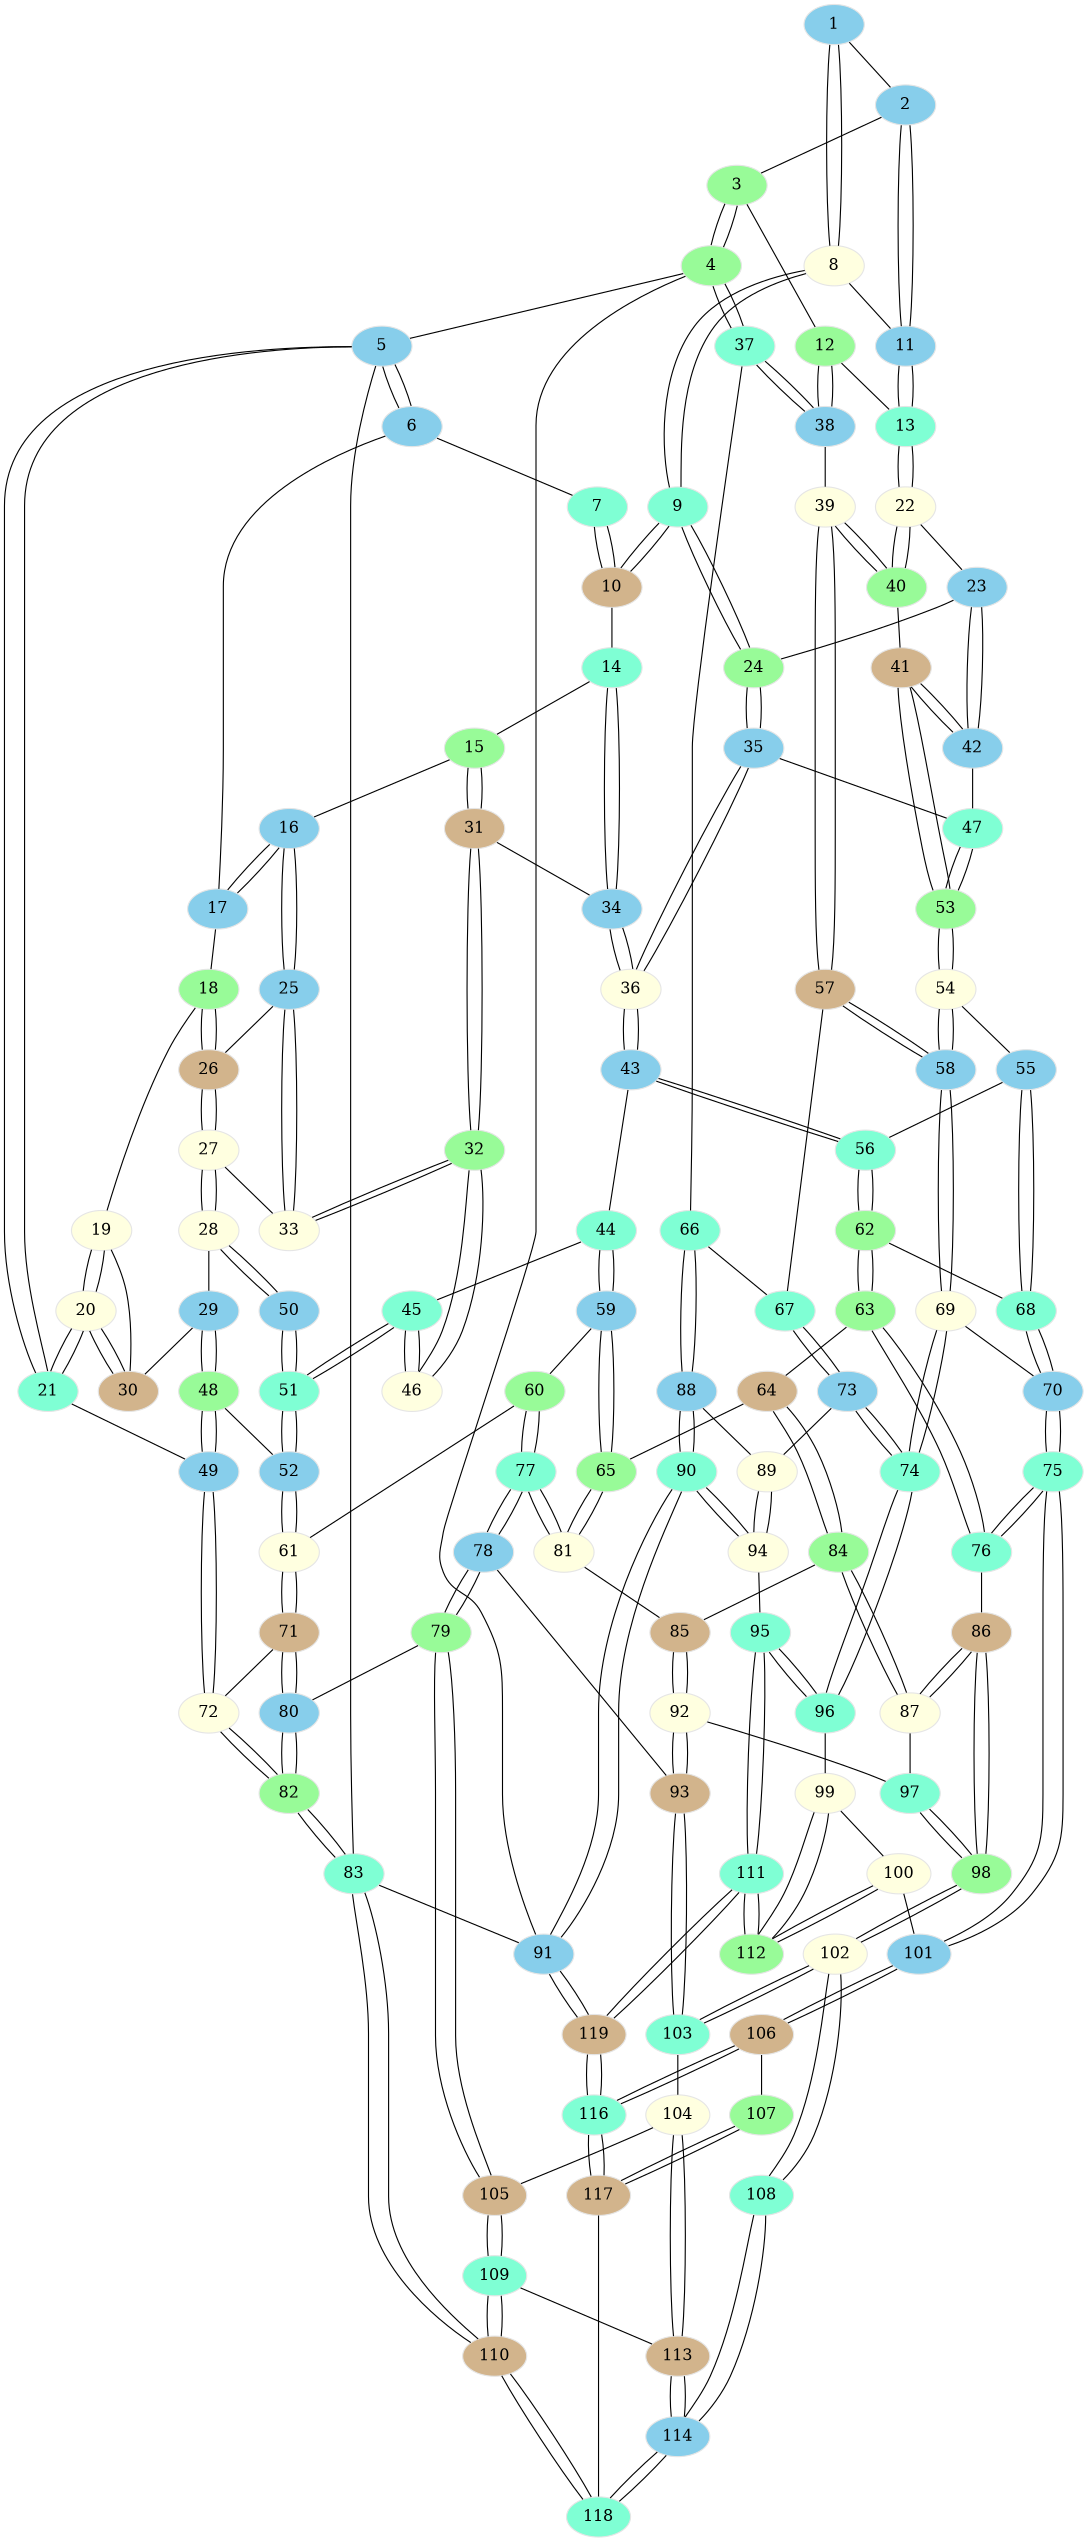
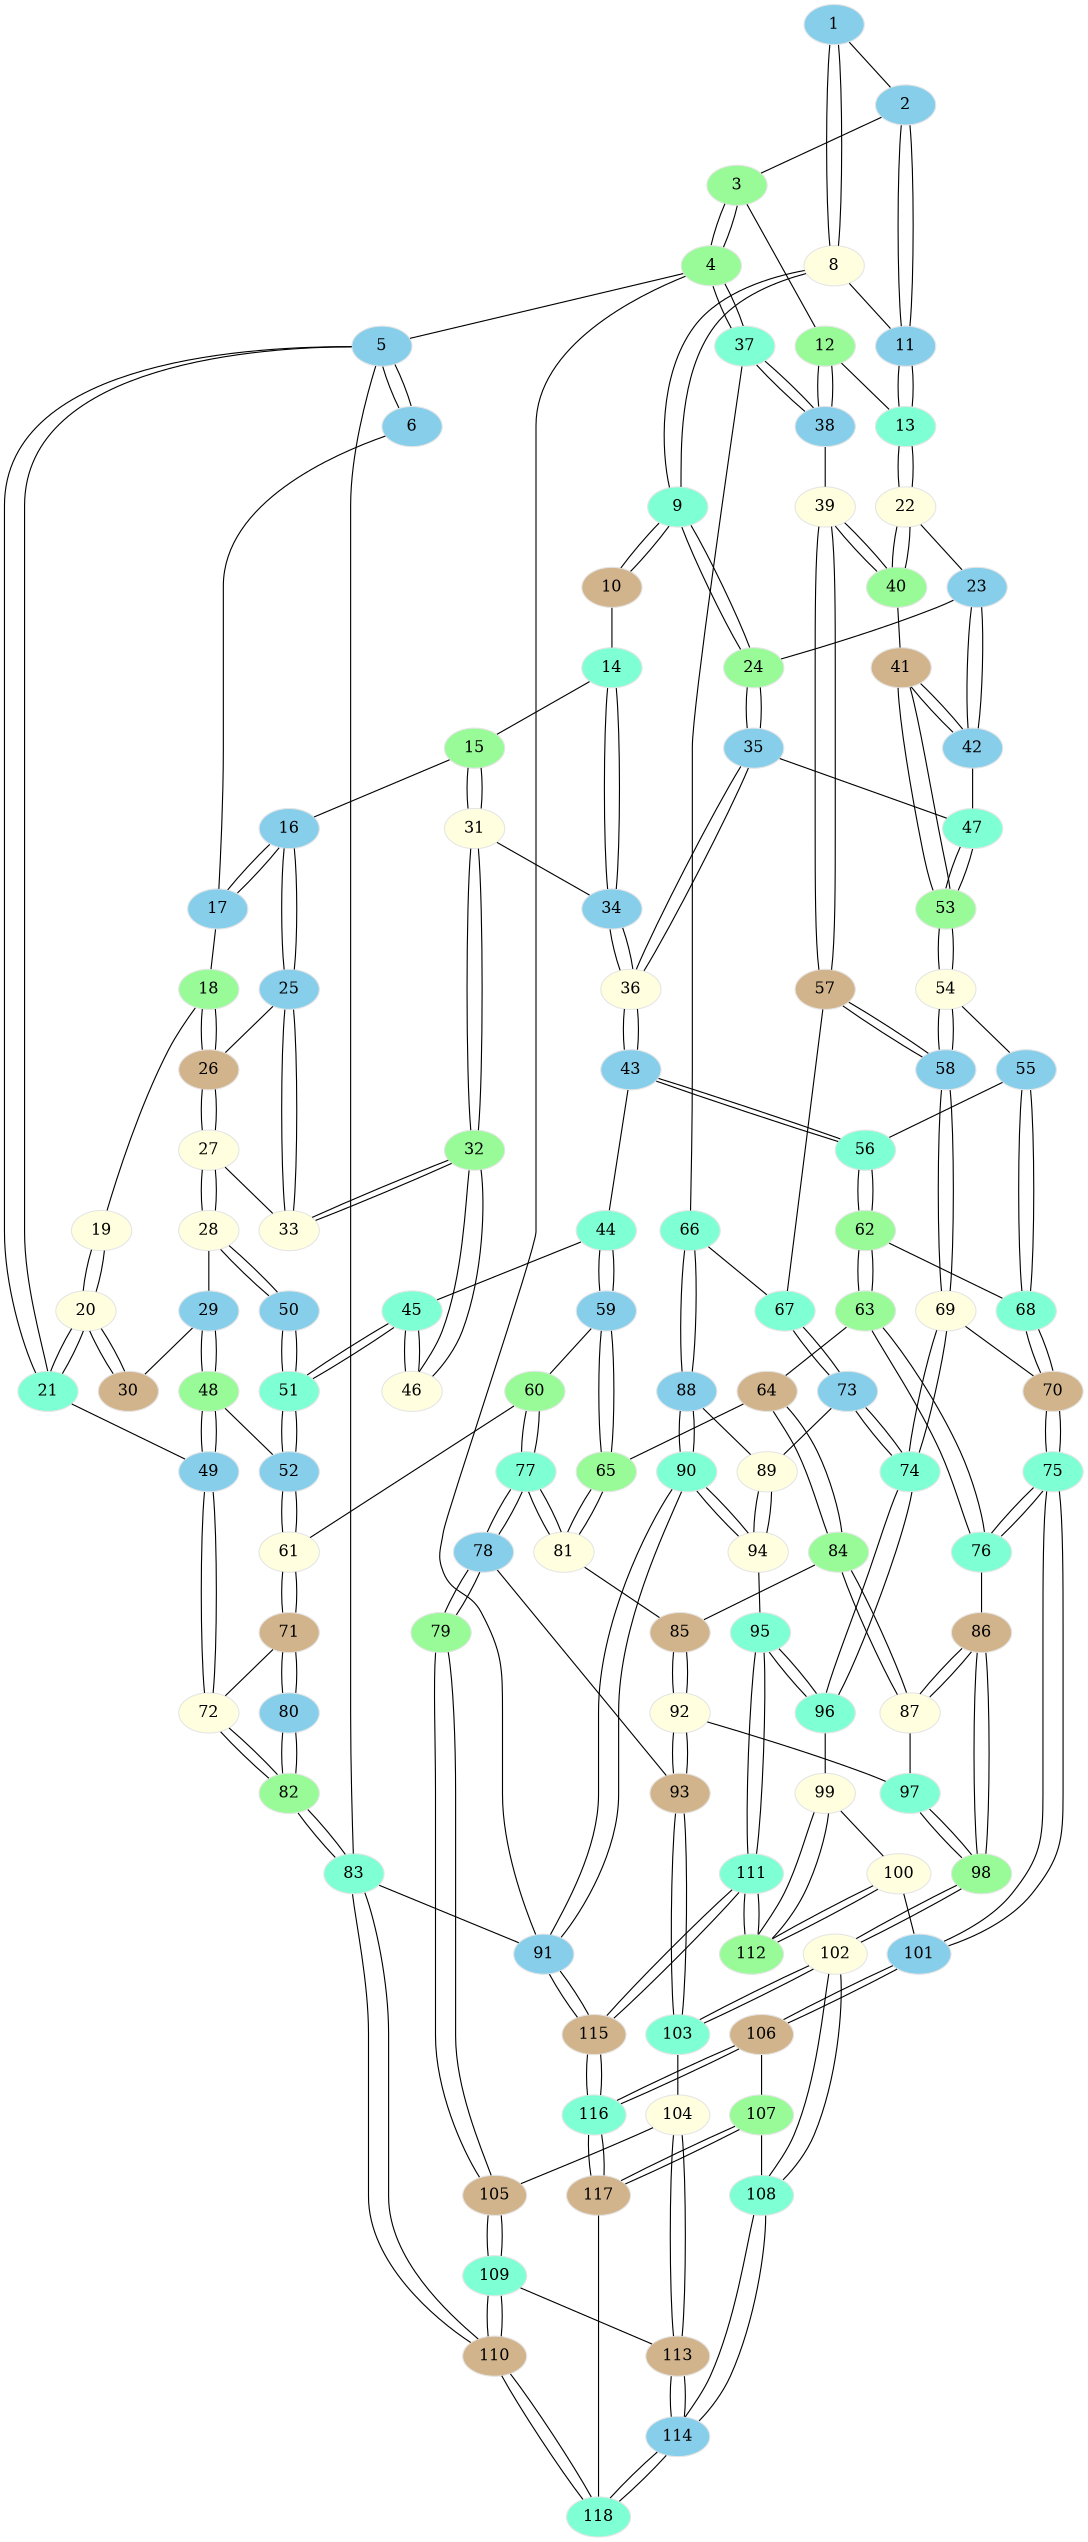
(597, 507) -> none
(475, 829) -> (475, 829)
(129, 1309) -> none
(1053, 1391) -> (1053, 1391)
(365, 1673) -> none
(594, 2035) -> (594, 2035)
none -> (762, 2155)
